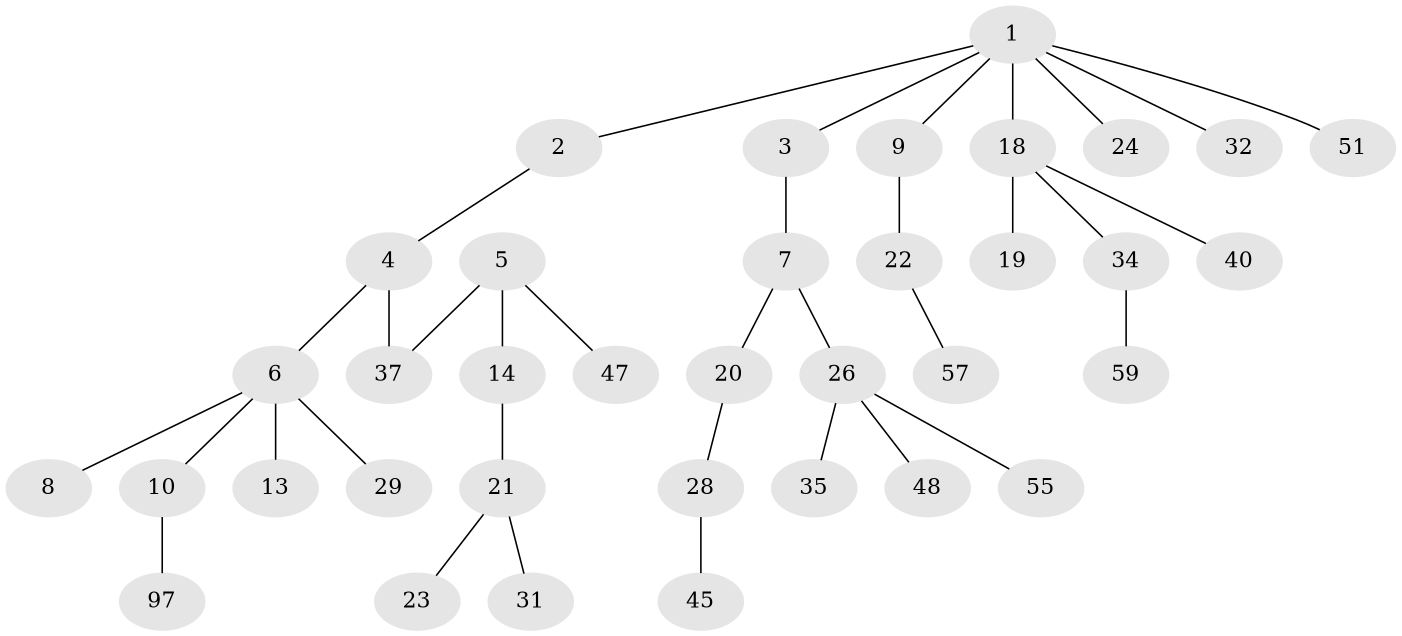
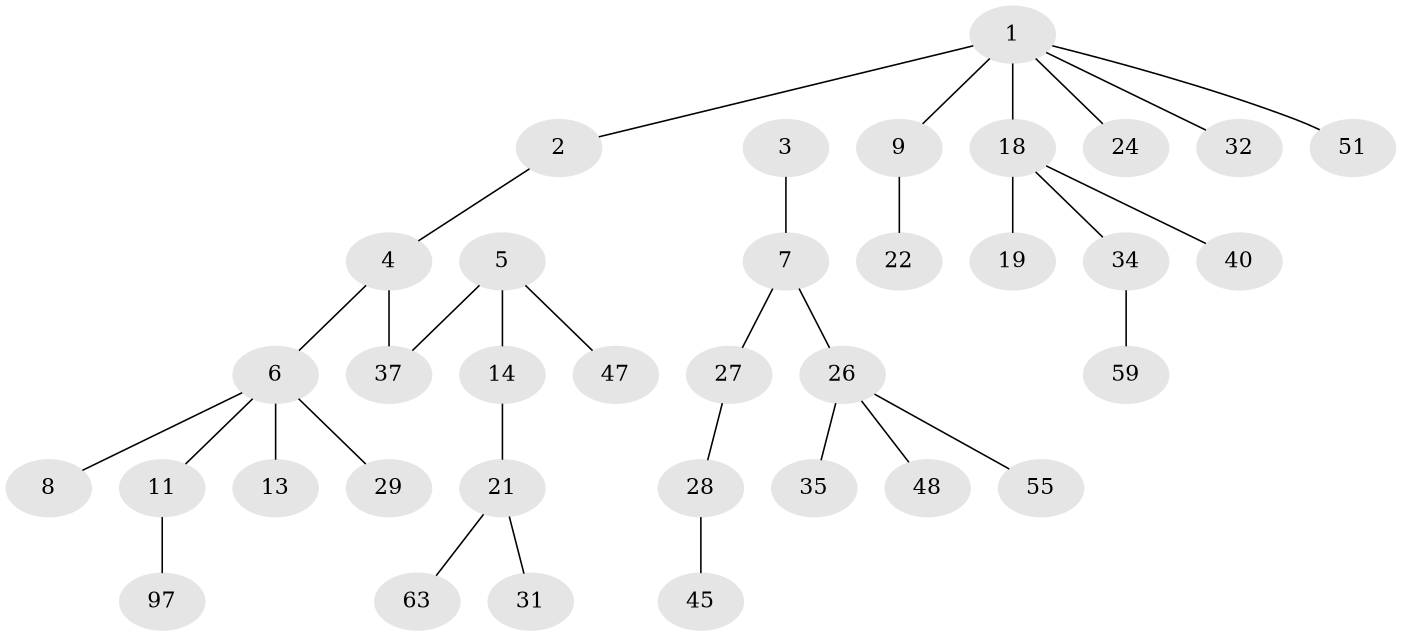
(899, 91) -> none
(729, 375) -> (729, 375)
(956, 375) -> none
(162, 488) -> (162, 488)
(417, 602) -> (417, 602)
